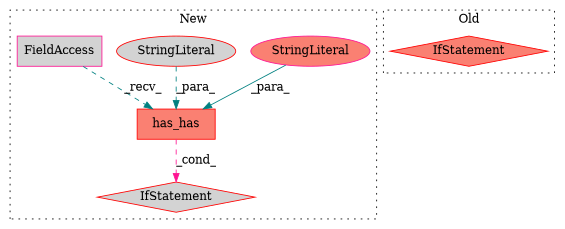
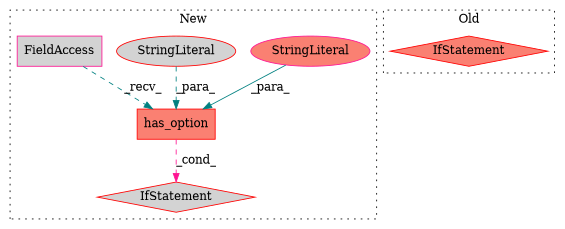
(176, 124) -> (176, 124)
